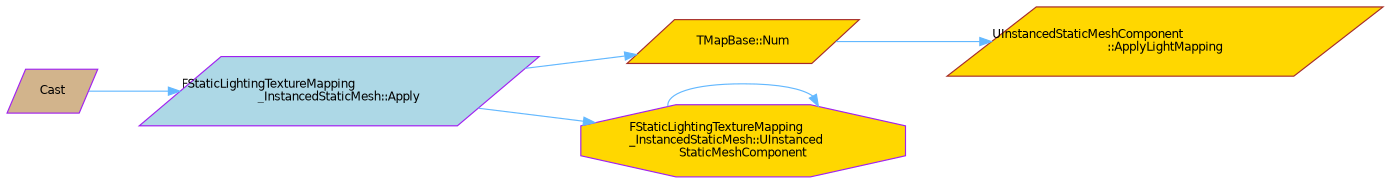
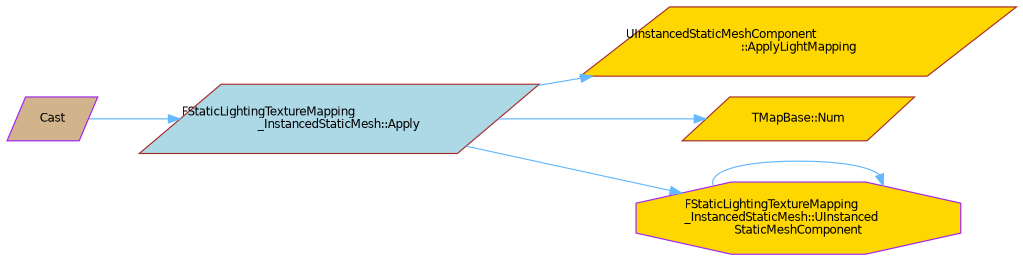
(908, 42) -> (560, 82)
(339, 91) -> (339, 119)
